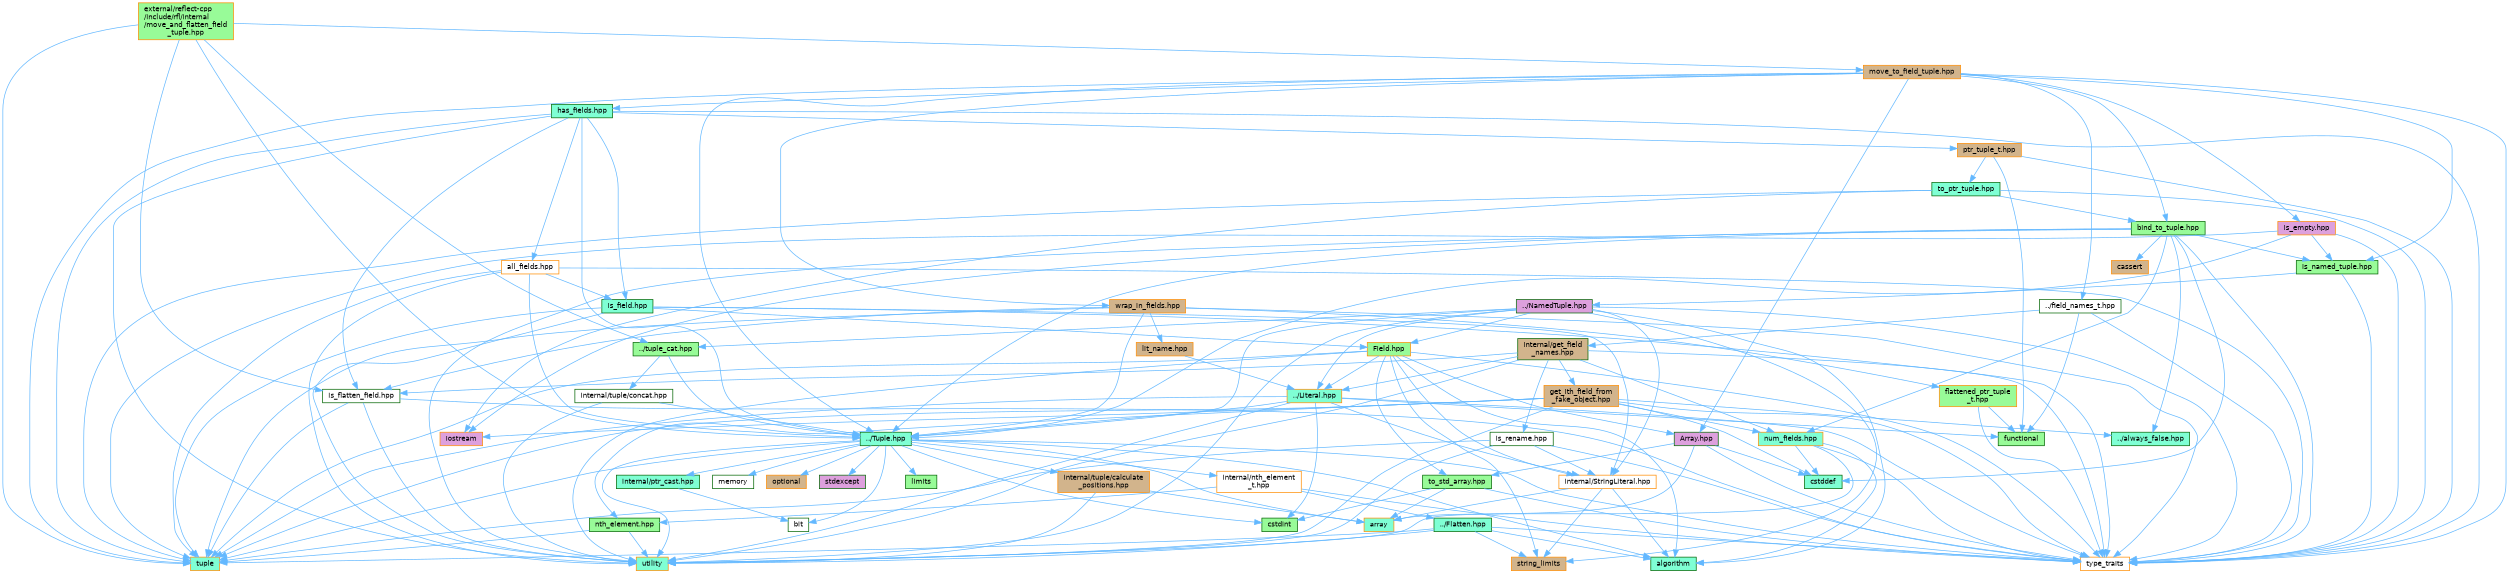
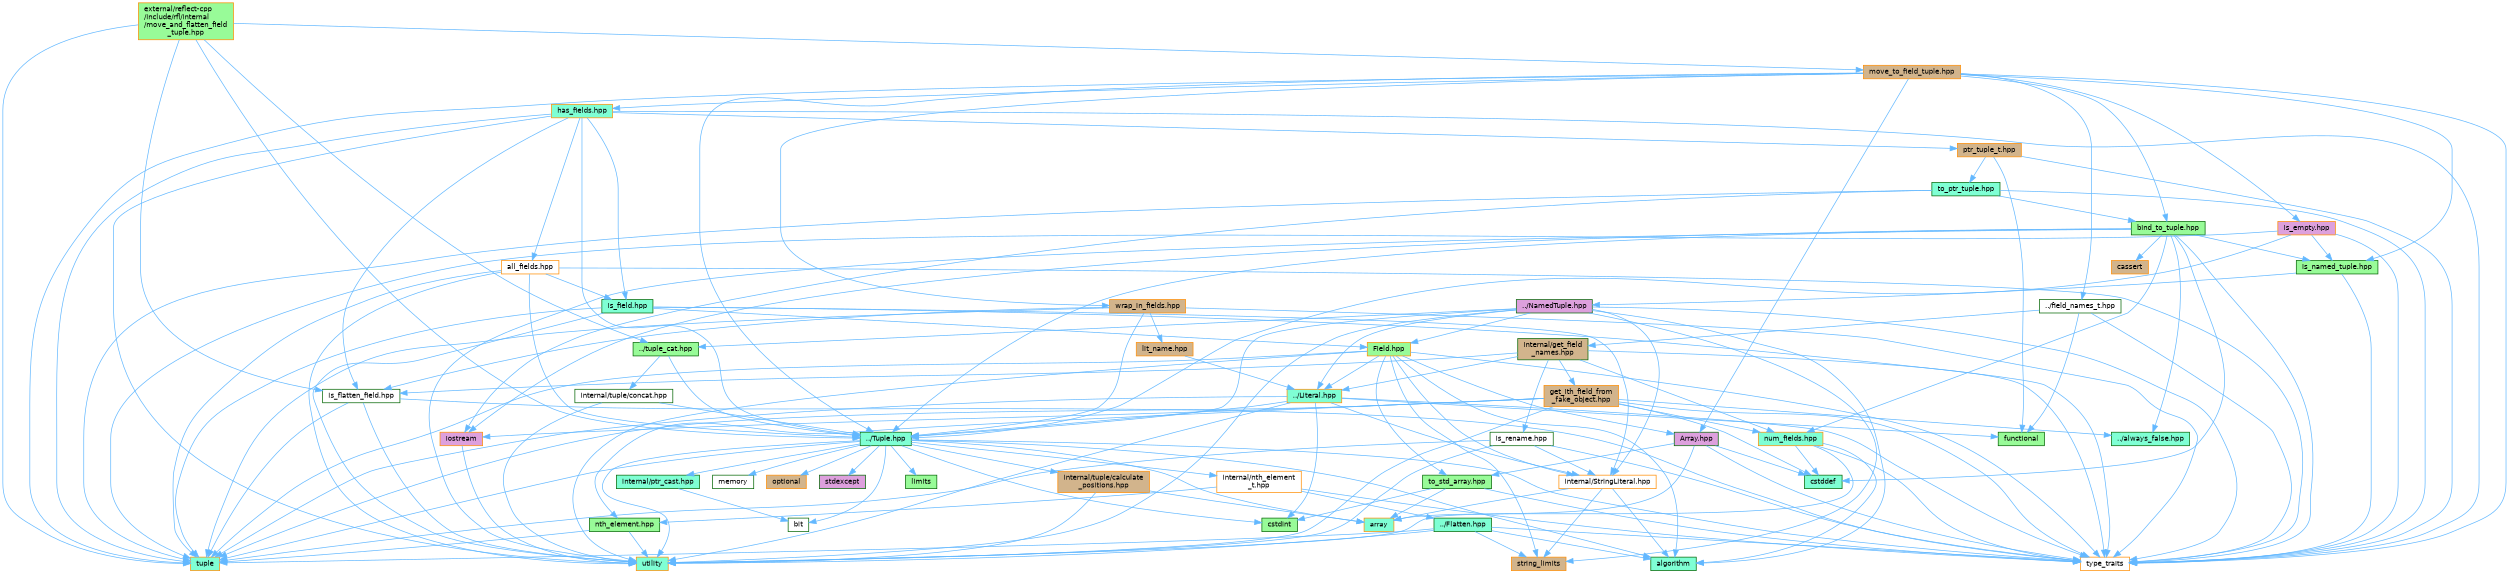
(582, 111) -> (582, 111)
(1978, 396) -> none
(1118, 454) -> (509, 534)
